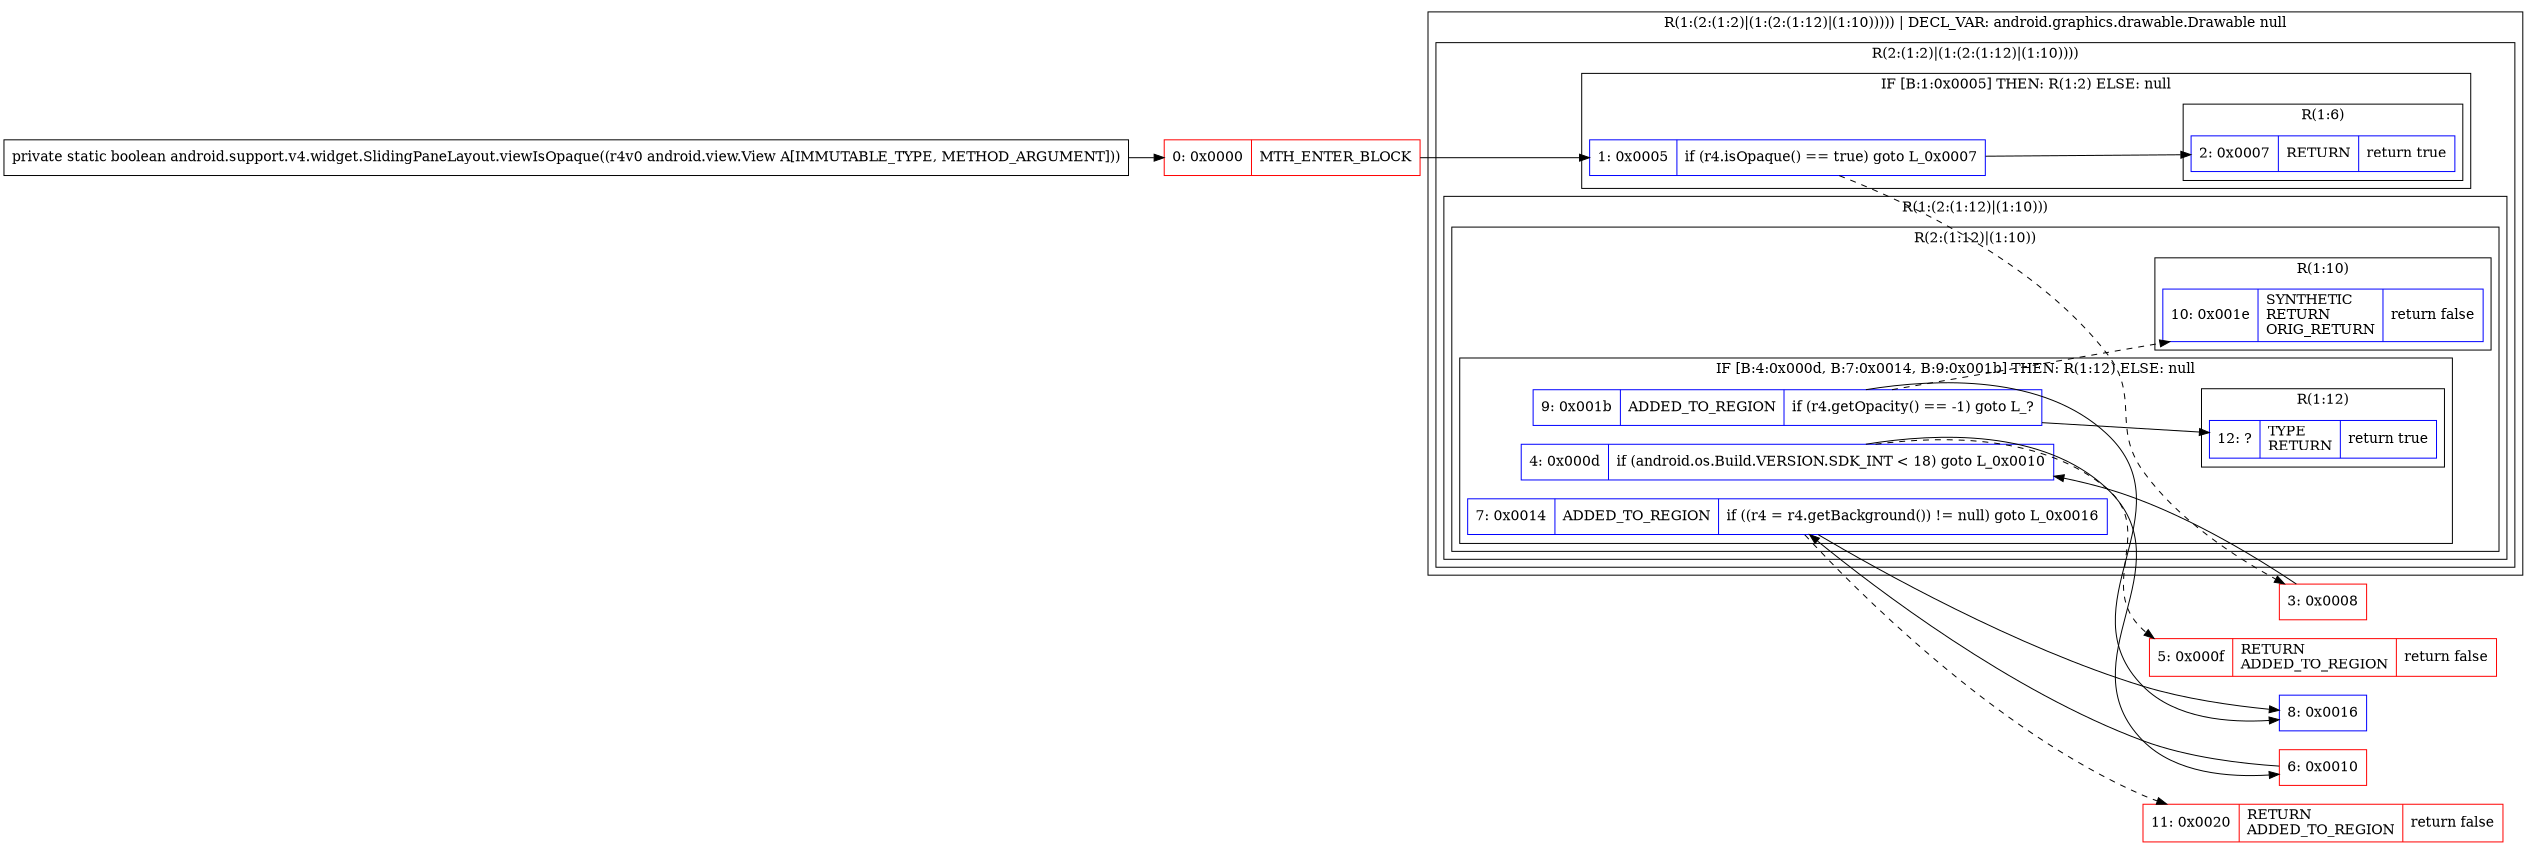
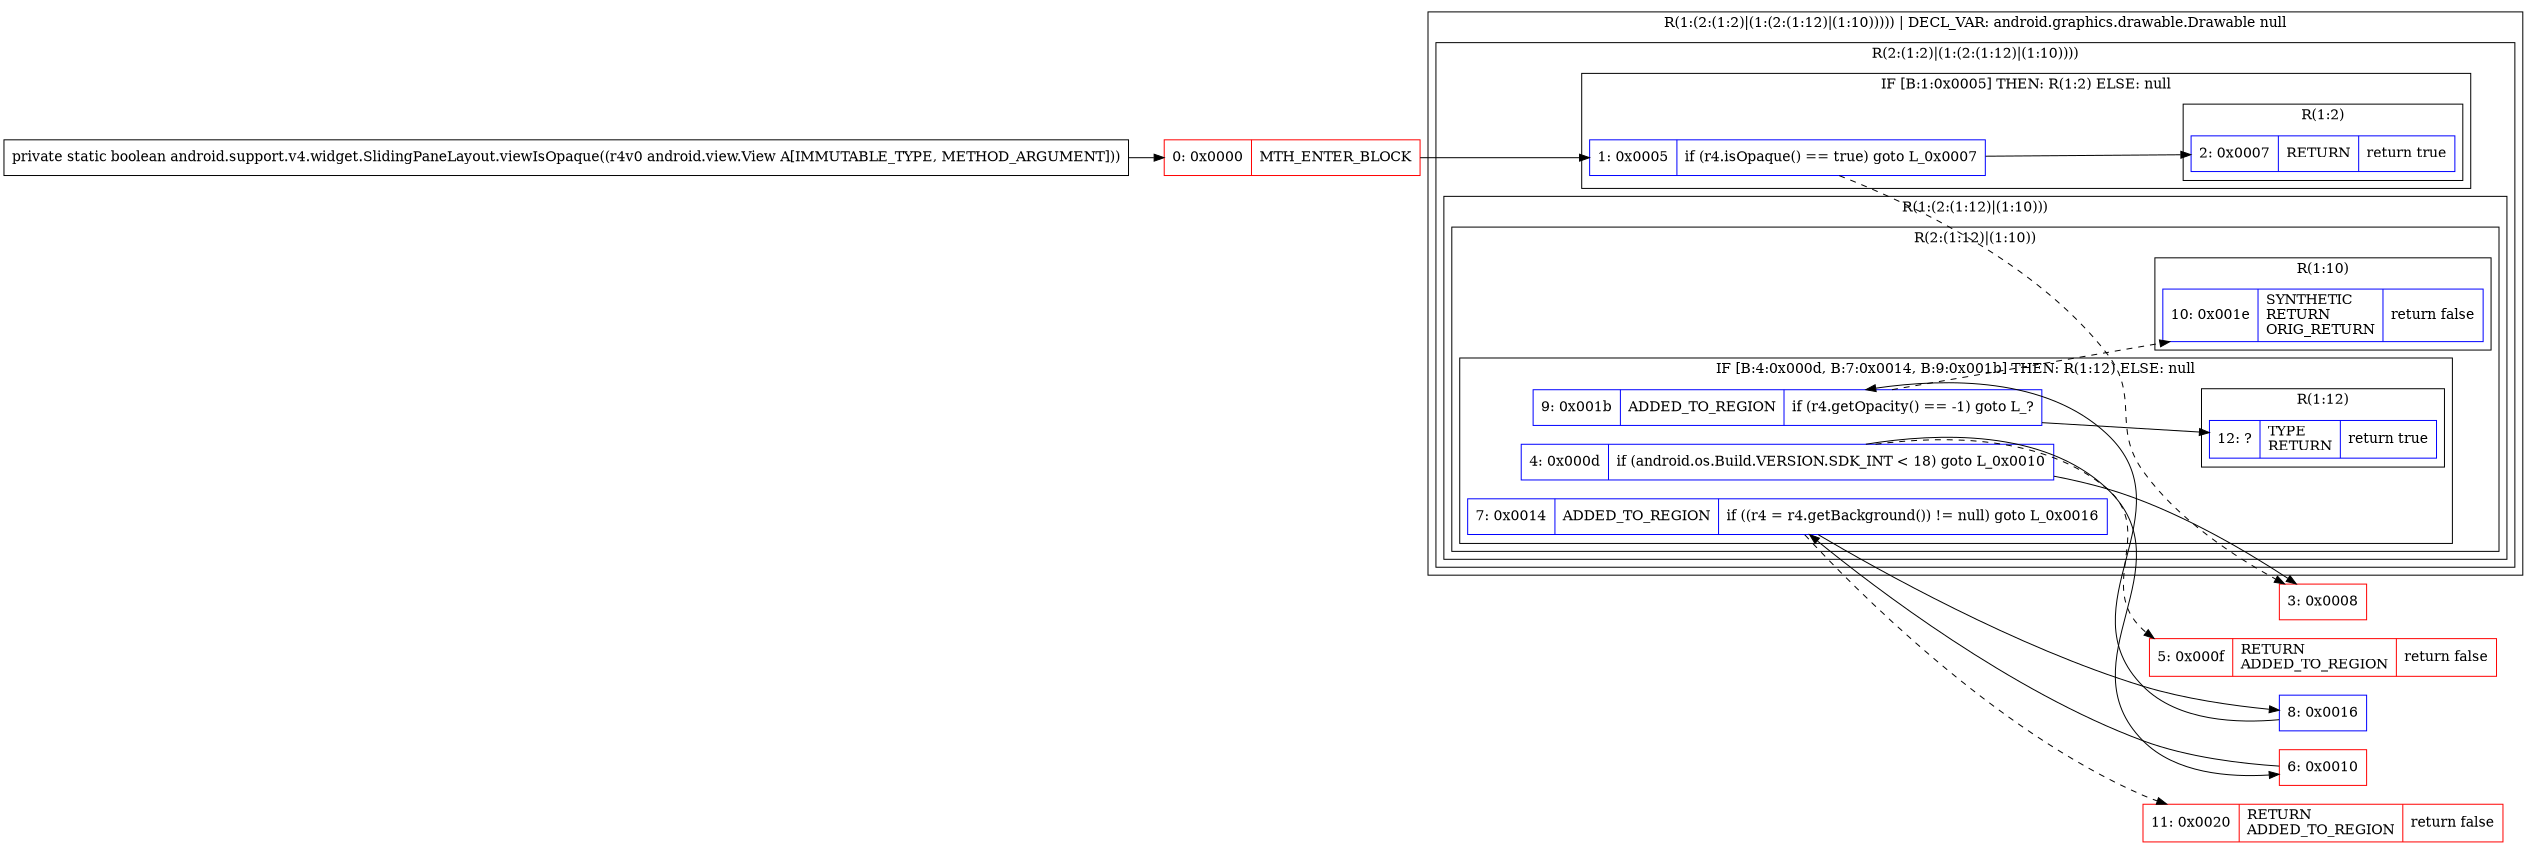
(2323, 116) -> (2323, 116)
(2134, 485) -> (2135, 511)
(2173, 514) -> (2170, 513)
